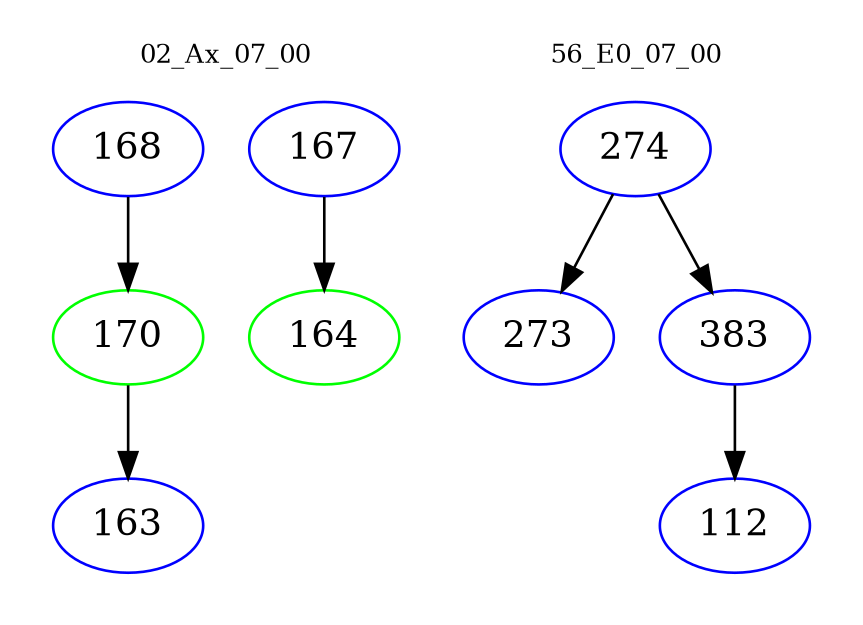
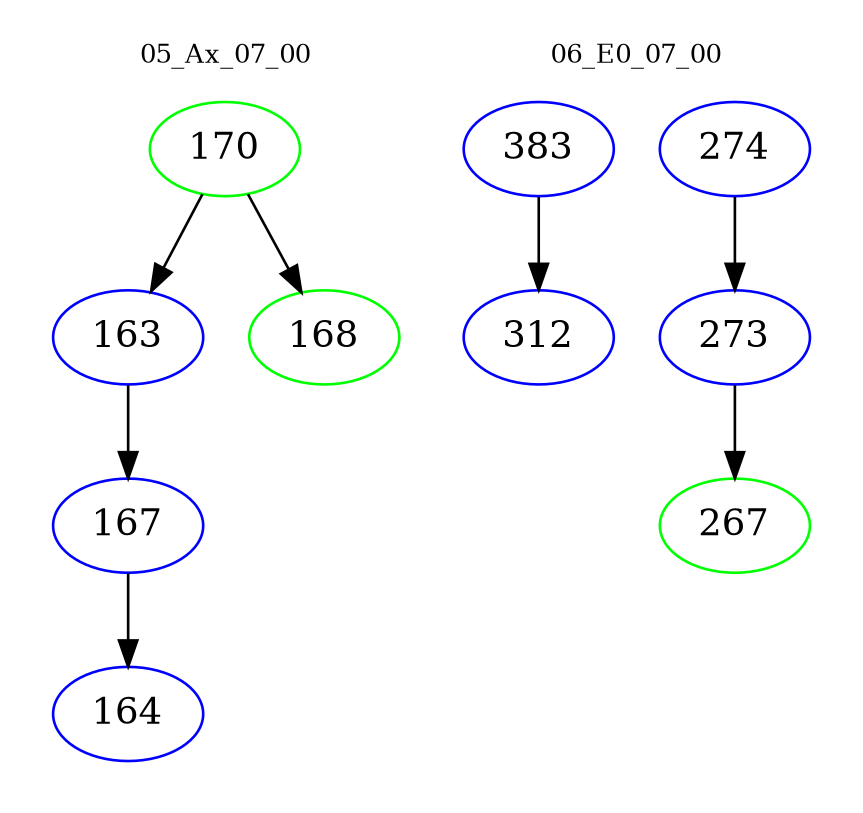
(226, 56) -> (226, 56)
(637, 56) -> (637, 56)
(128, 149) -> (324, 337)
(128, 230) -> (268, 232)
(679, 232) -> none
(324, 337) -> (128, 714)
none -> (128, 419)
none -> (735, 526)
(735, 526) -> (539, 337)
